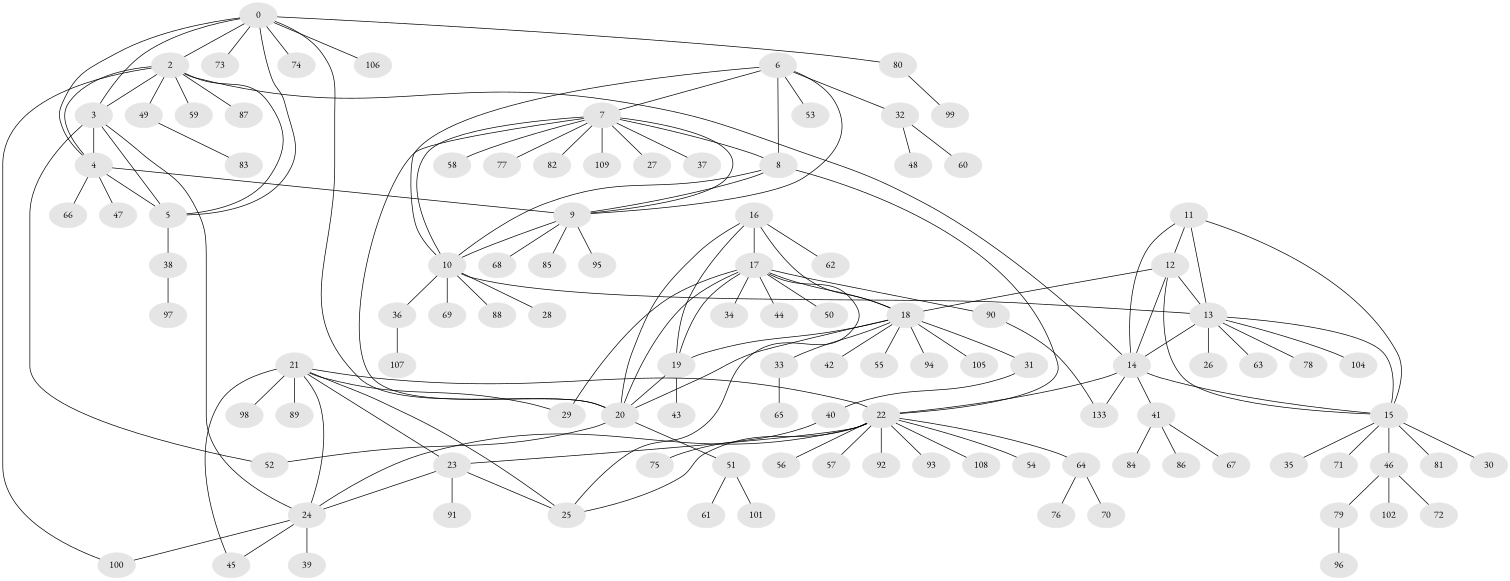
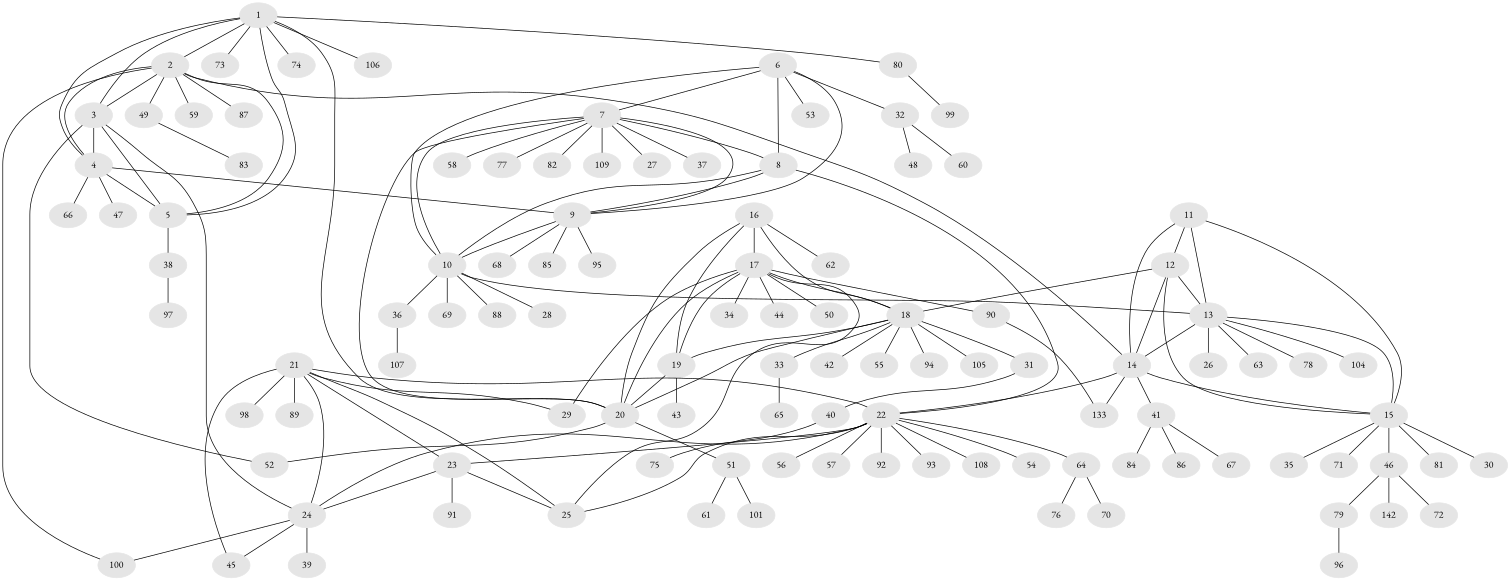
(258, 15) -> (258, 15)
(1389, 515) -> (1389, 515)
